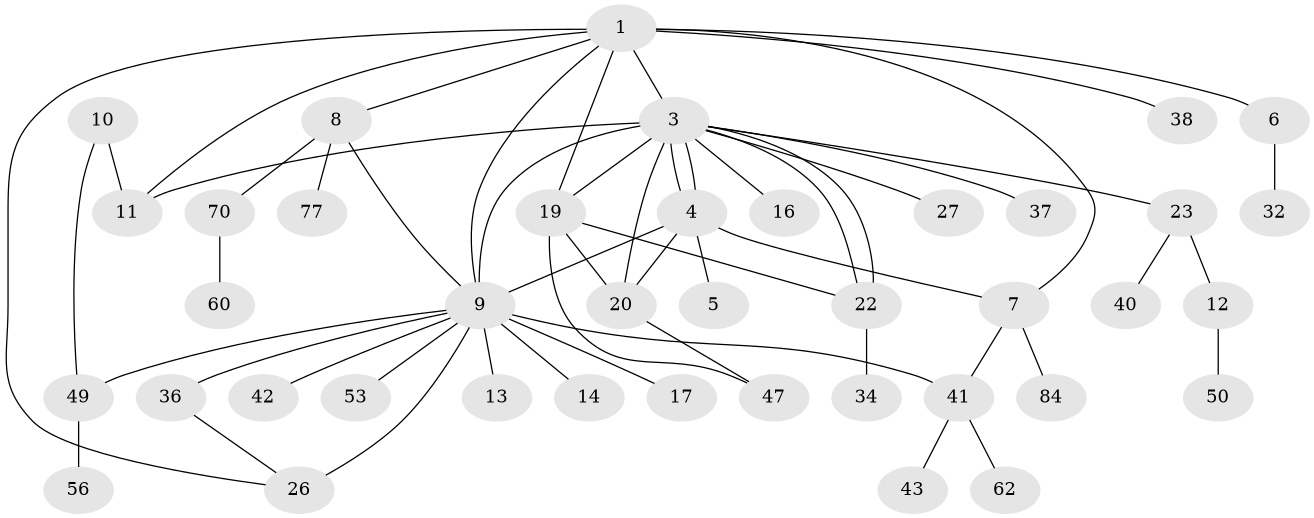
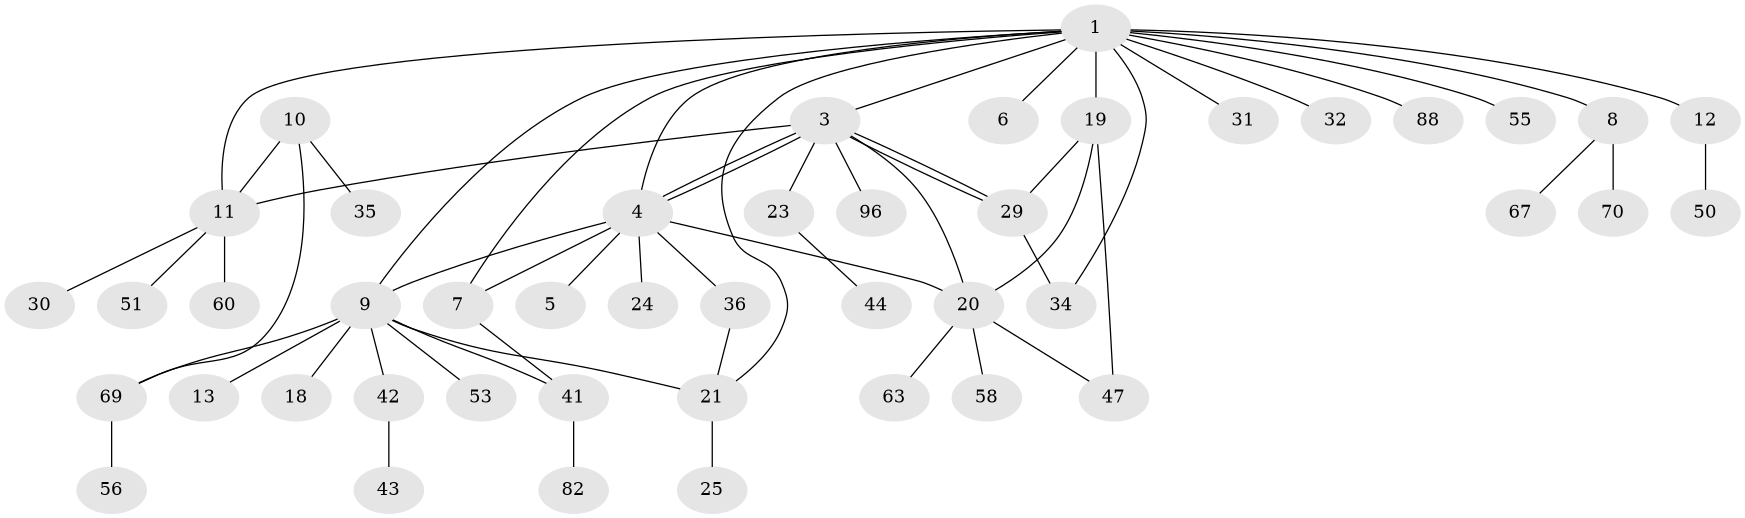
none -> (714, 85)
(1182, 121) -> (1428, 121)
none -> (1244, 121)
none -> (1521, 121)
(612, 167) -> none
(1275, 167) -> (1218, 70)
none -> (1135, 169)
(525, 171) -> none
(312, 213) -> (1521, 213)
none -> (366, 213)
(784, 213) -> (871, 213)
(949, 213) -> none
(1041, 213) -> none
(400, 218) -> none
(220, 259) -> (225, 259)
(1200, 259) -> (1408, 49)
none -> (40, 305)
none -> (132, 305)
none -> (643, 305)
(867, 305) -> (1013, 213)
(1126, 305) -> (877, 305)
(321, 343) -> (687, 259)
(79, 398) -> (112, 398)
(589, 398) -> none
(682, 398) -> (296, 398)
none -> (894, 398)
none -> (987, 398)
(1051, 398) -> none
(936, 444) -> (389, 444)
(299, 490) -> (712, 398)
none -> (712, 490)
(1005, 490) -> (574, 490)
